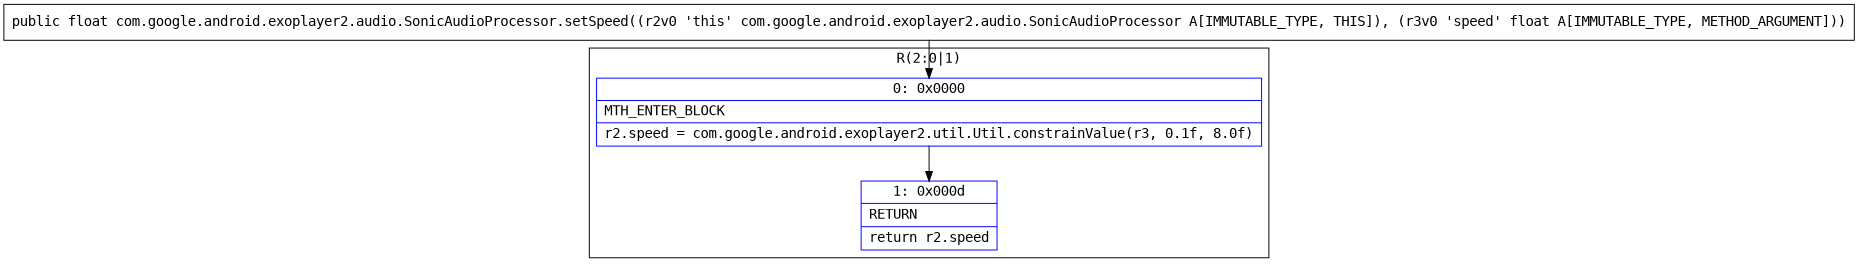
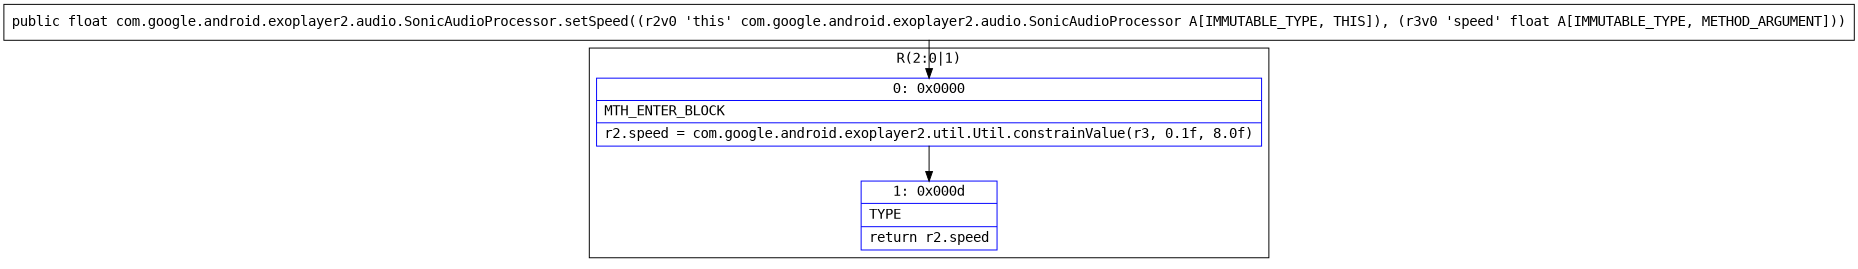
(893, 215) -> (885, 215)
